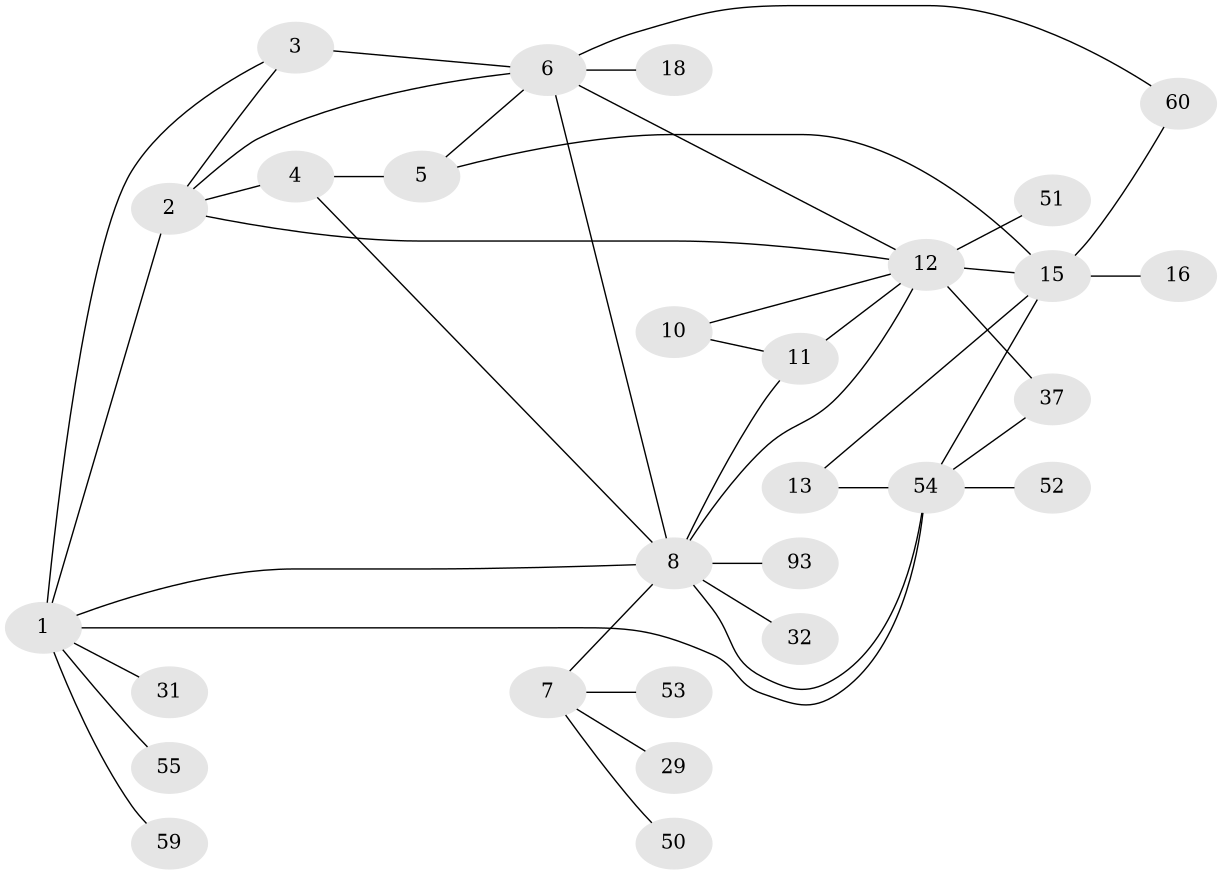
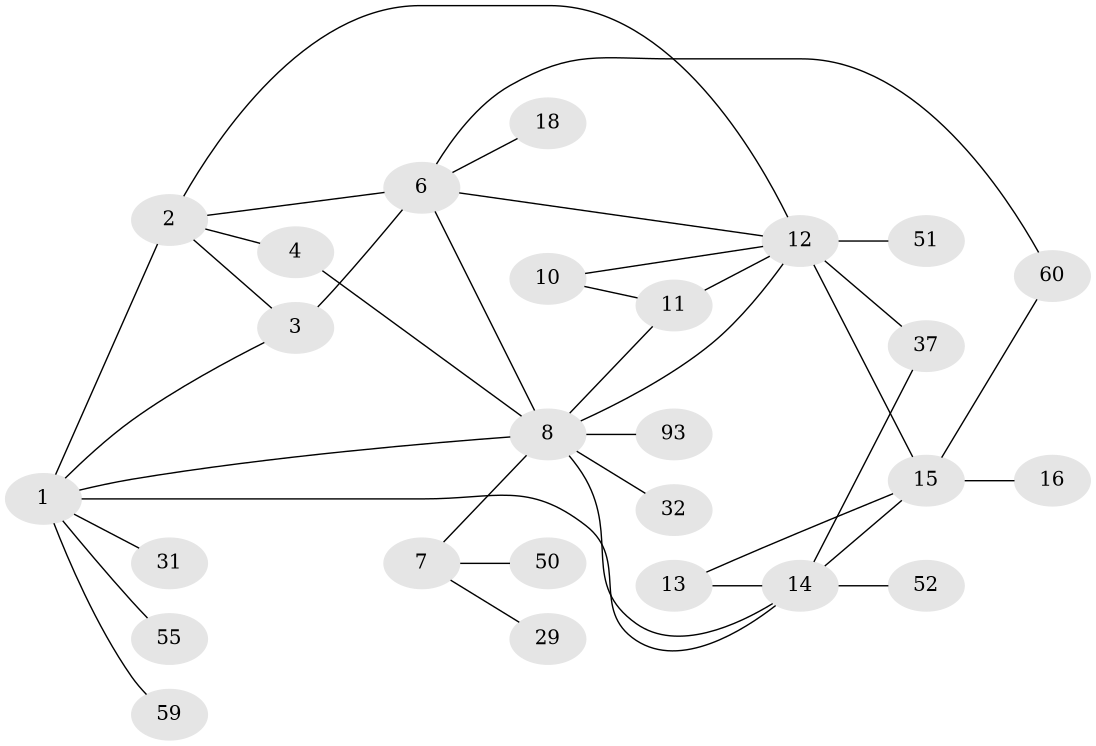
(422, 177) -> none
(926, 488) -> (800, 586)
(674, 692) -> none
